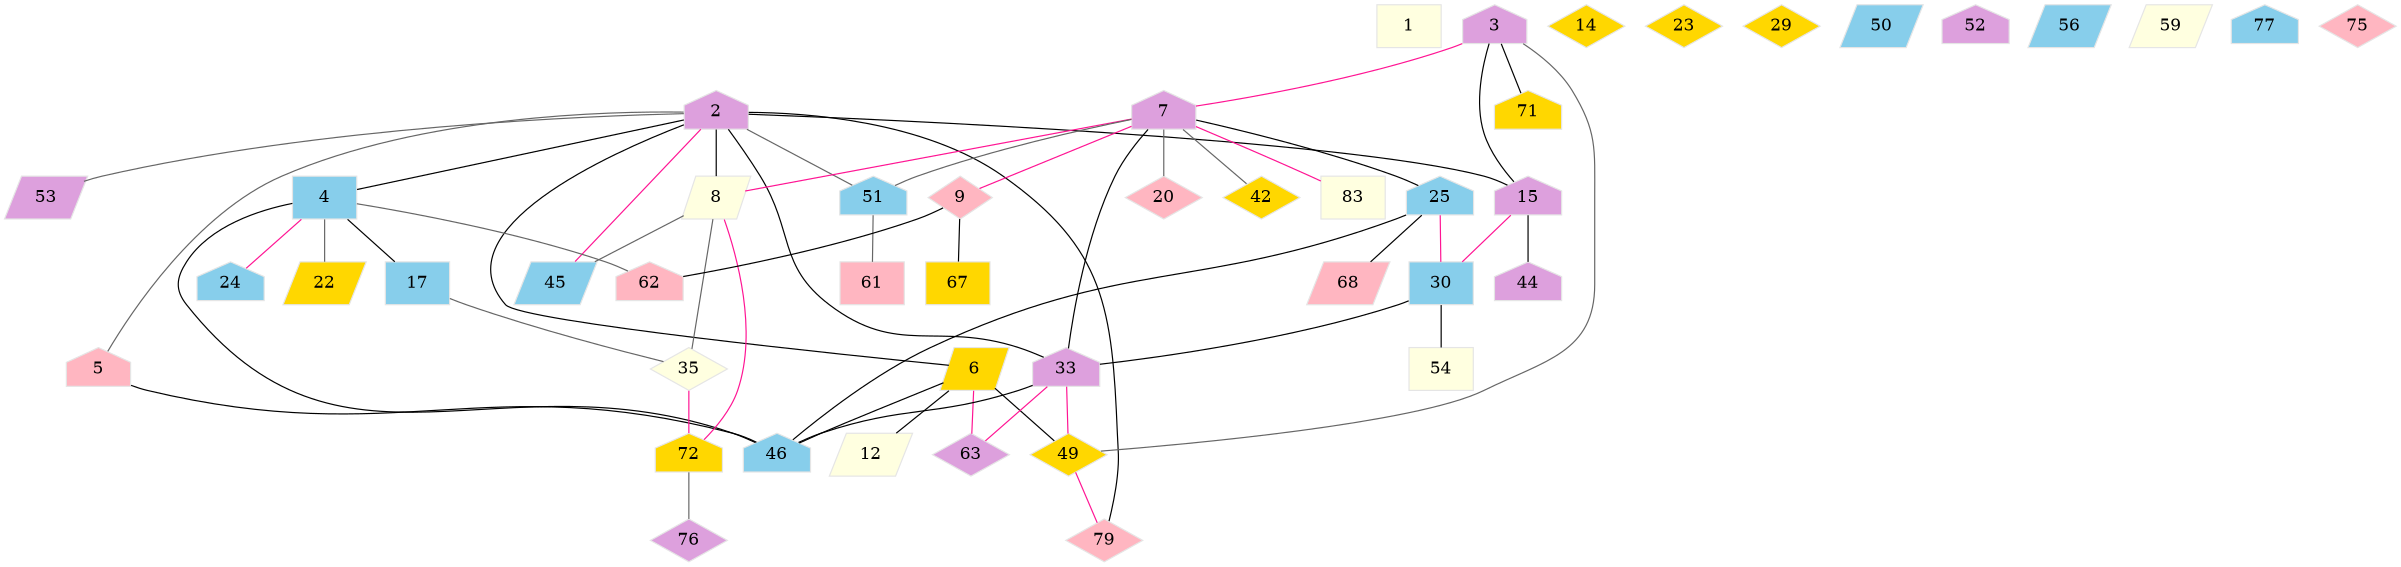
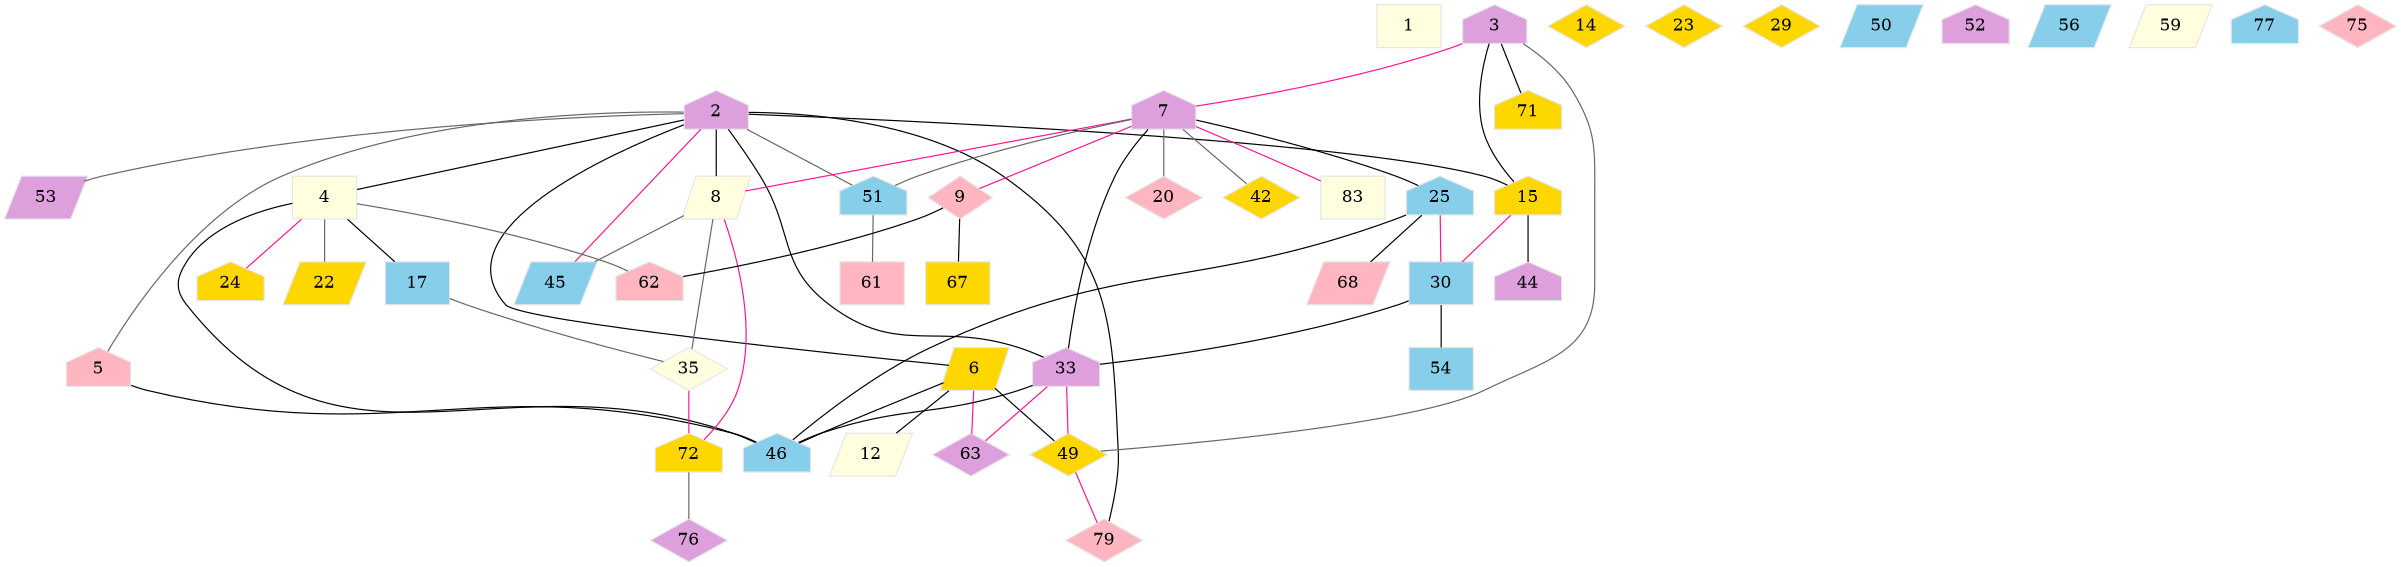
(325, 198) -> (325, 198)
(1528, 198) -> (1528, 198)
(231, 283) -> (231, 283)
(1441, 369) -> (1441, 369)
